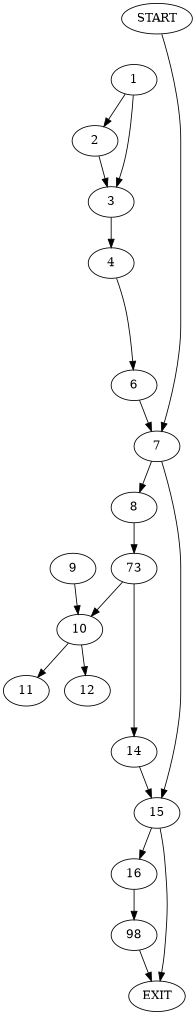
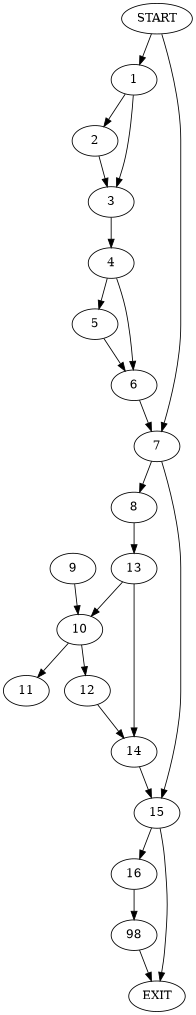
none -> (147, 45)
none -> (95, 324)
(134, 569) -> (134, 569)
none -> (108, 718)
